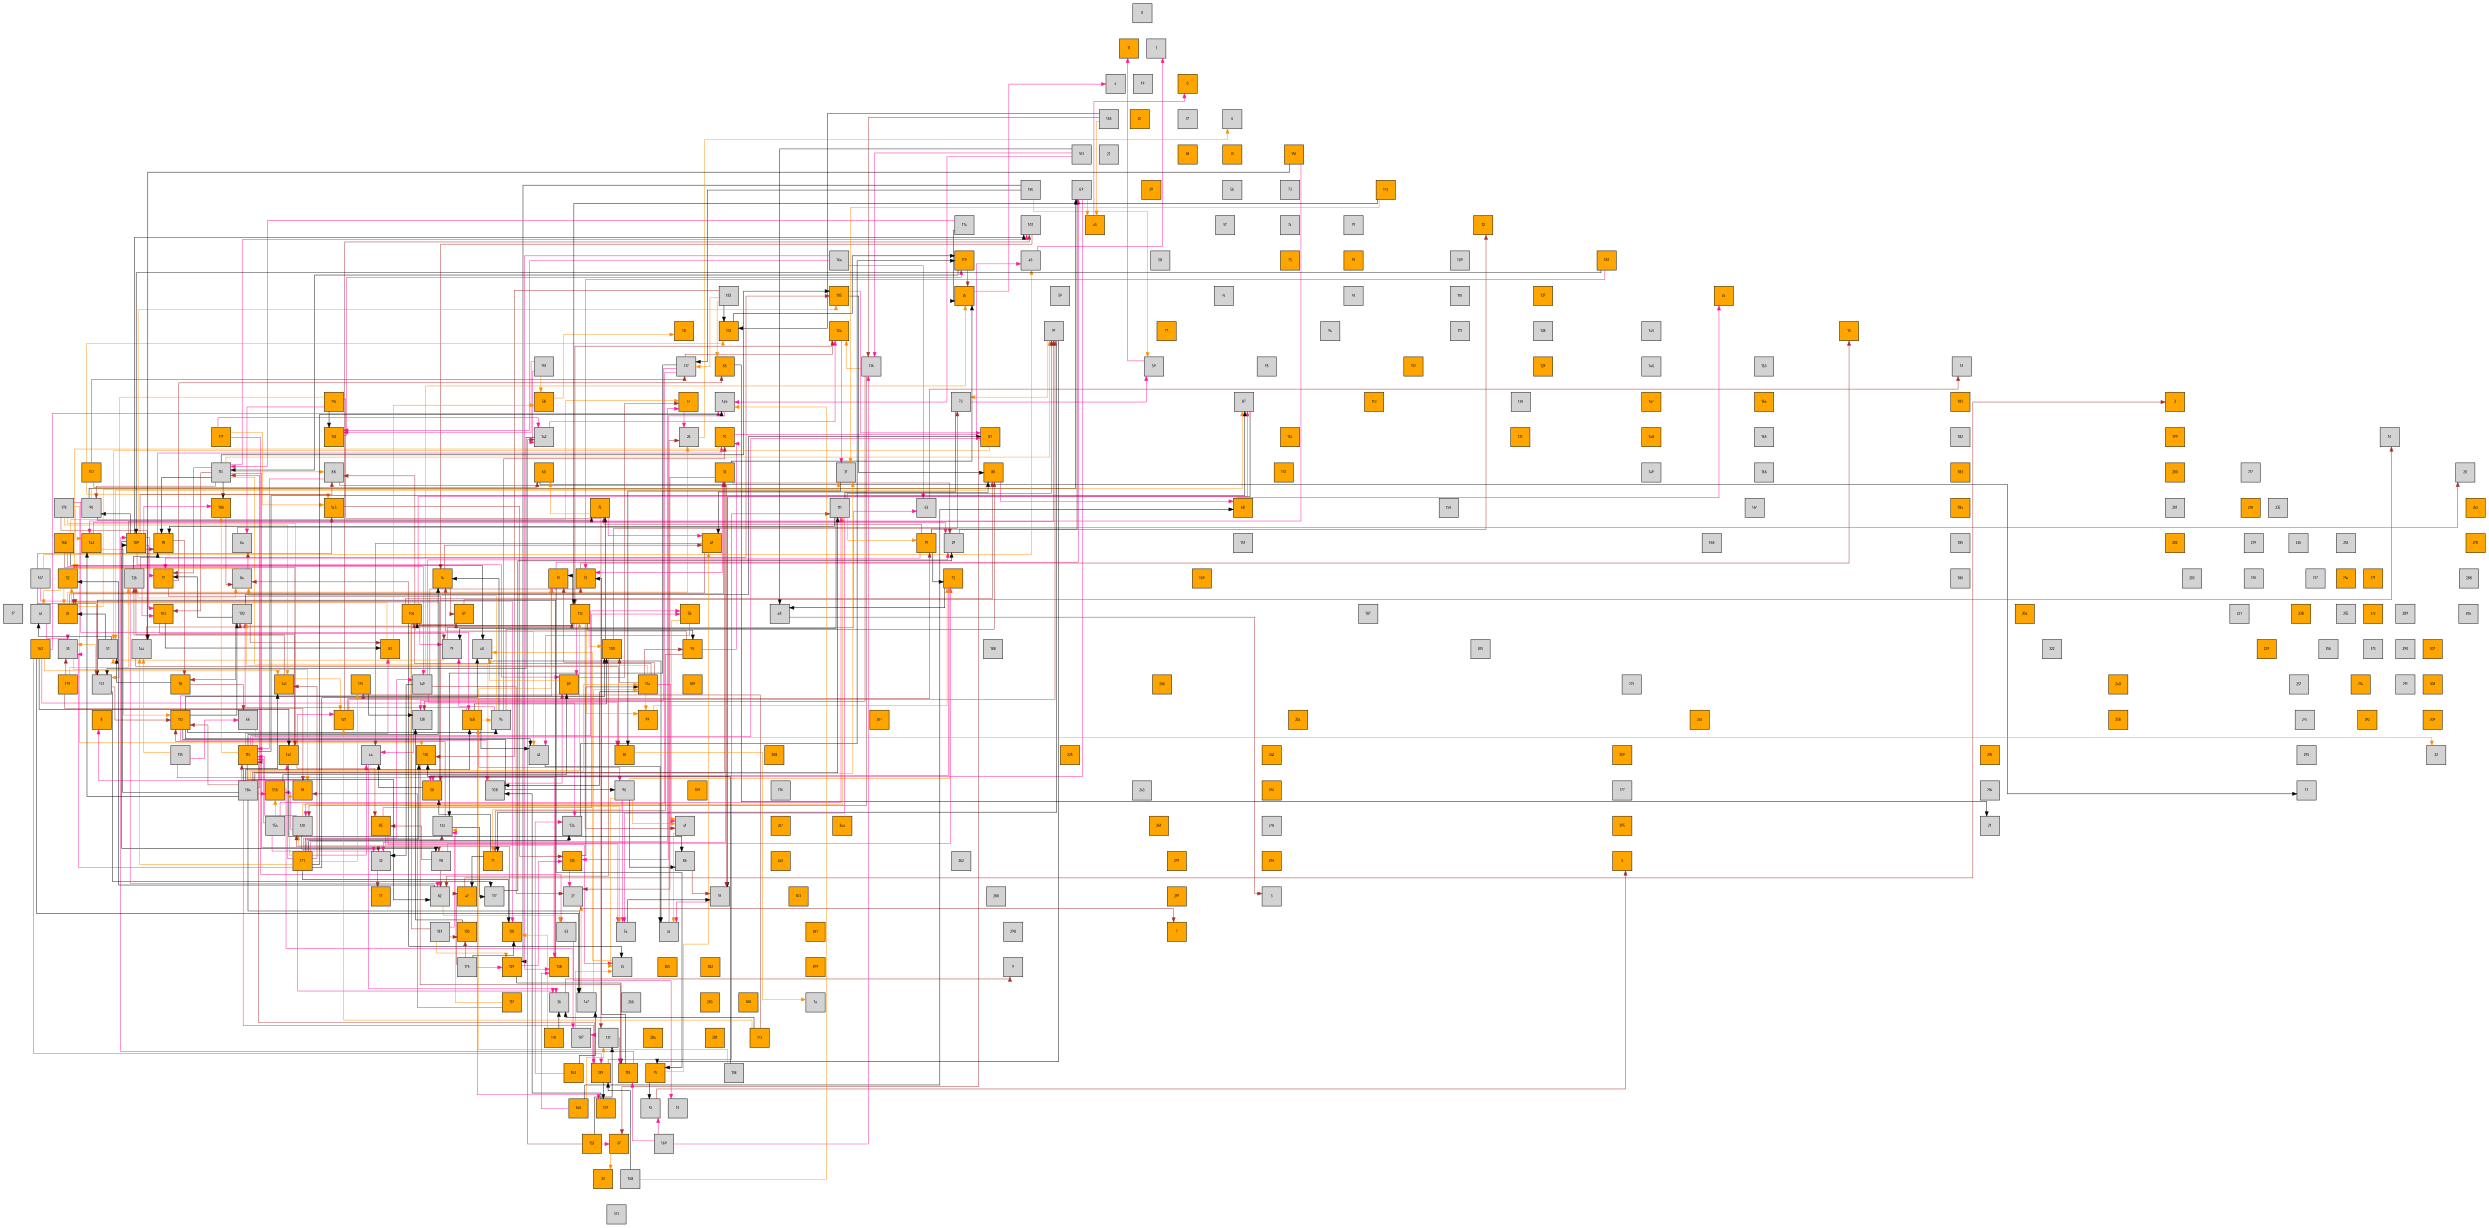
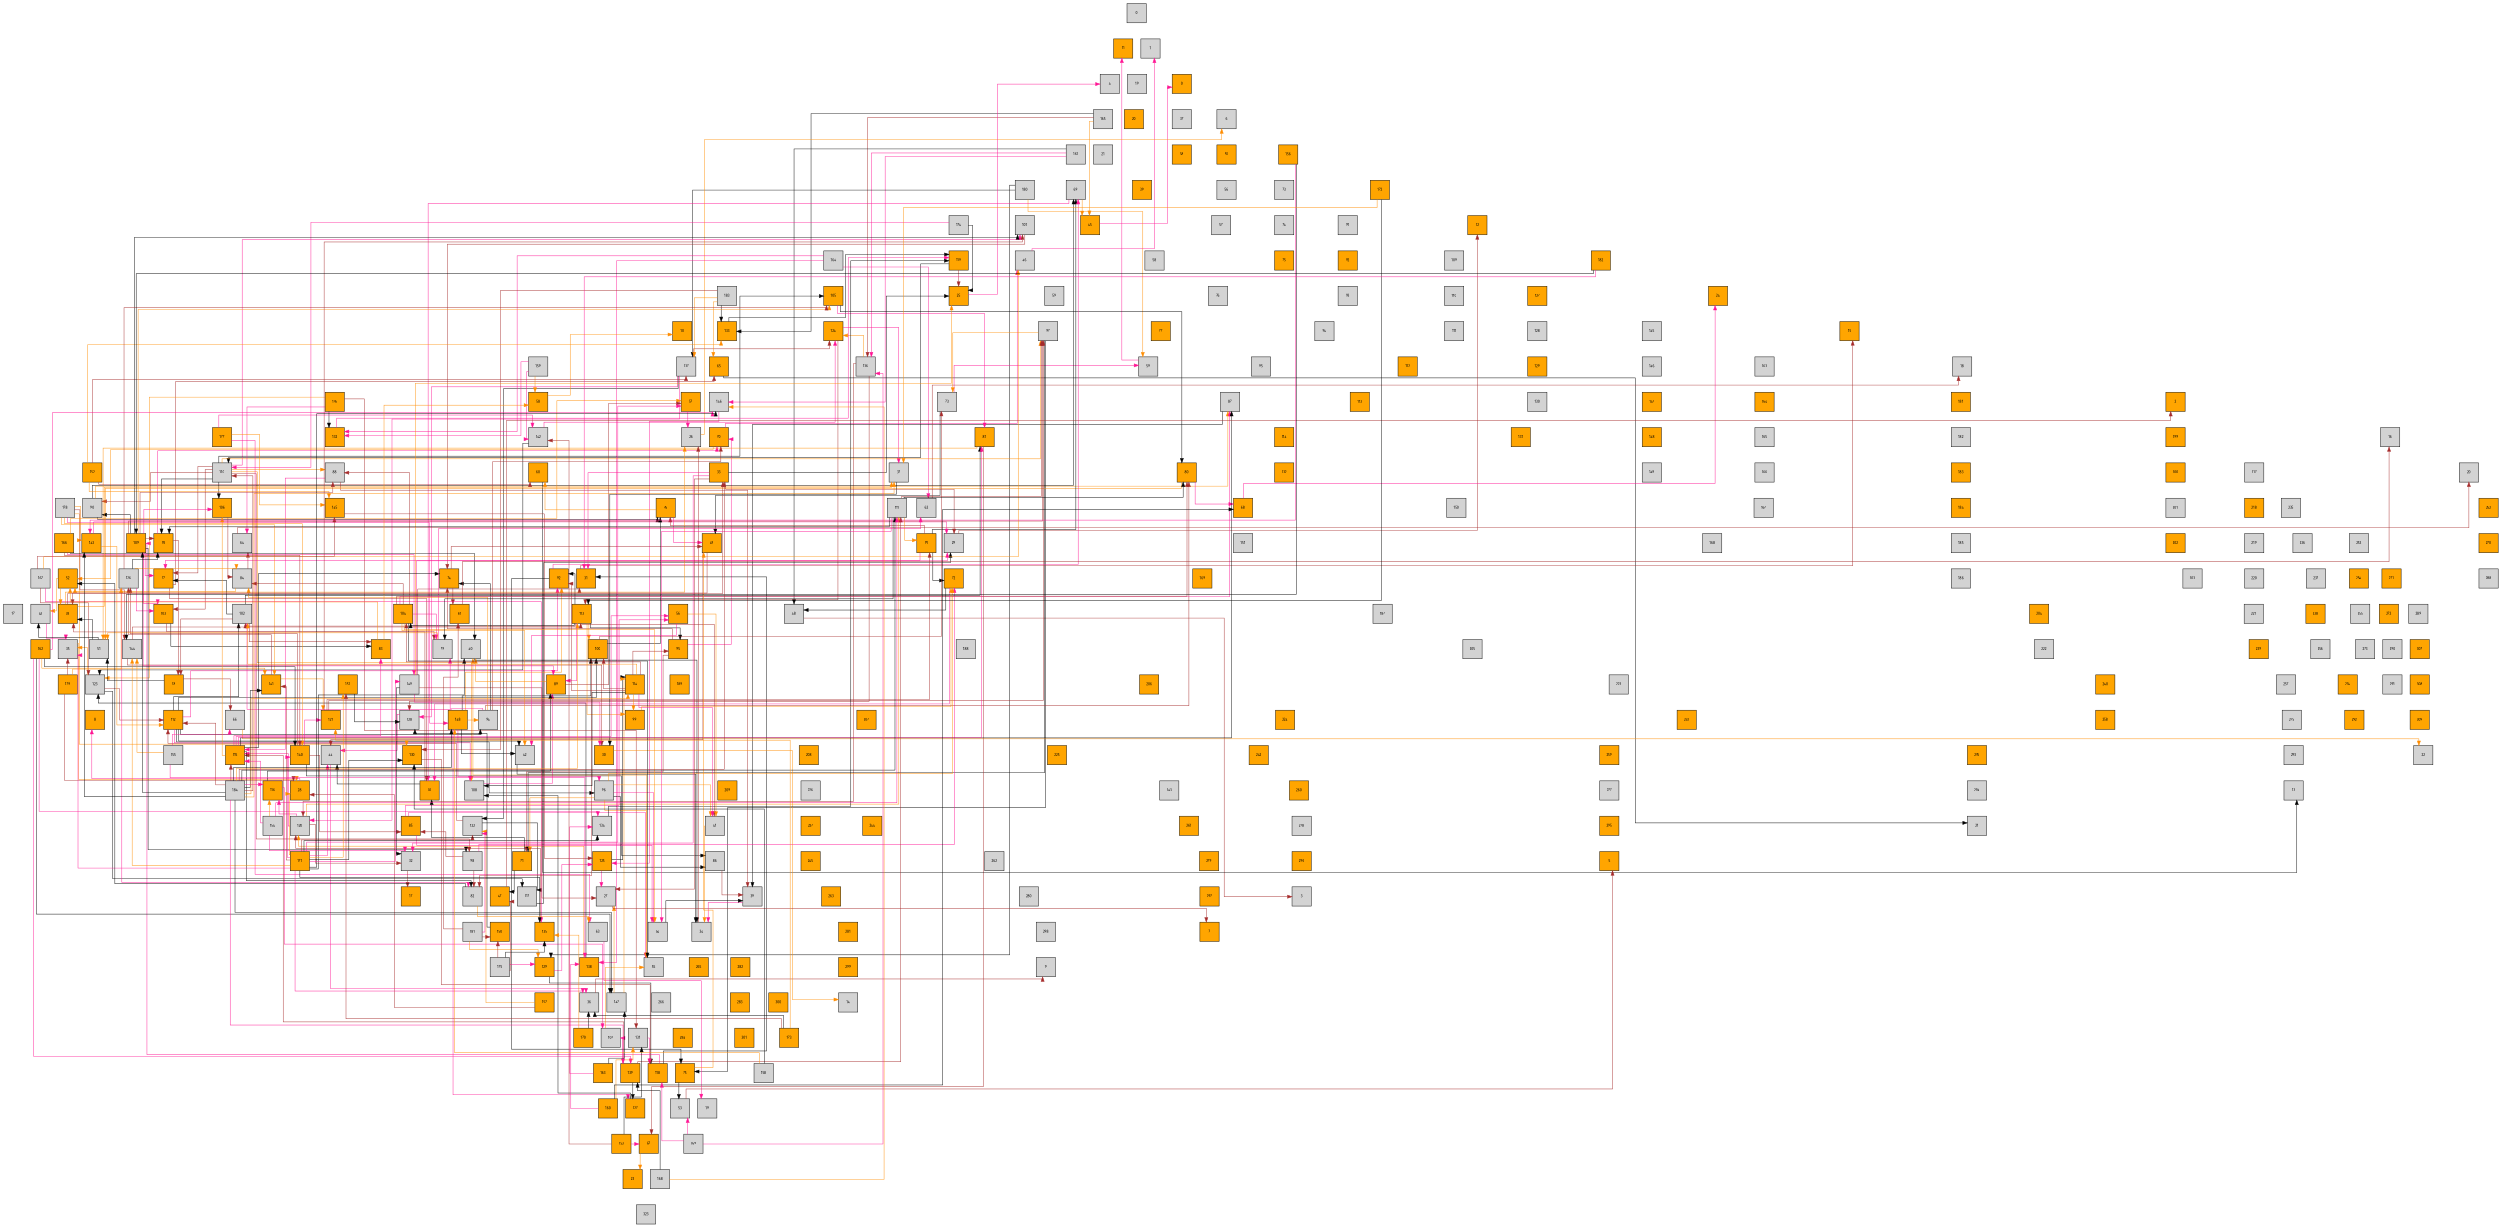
(2468, 614) -> none
(275, 790) -> (273, 790)
